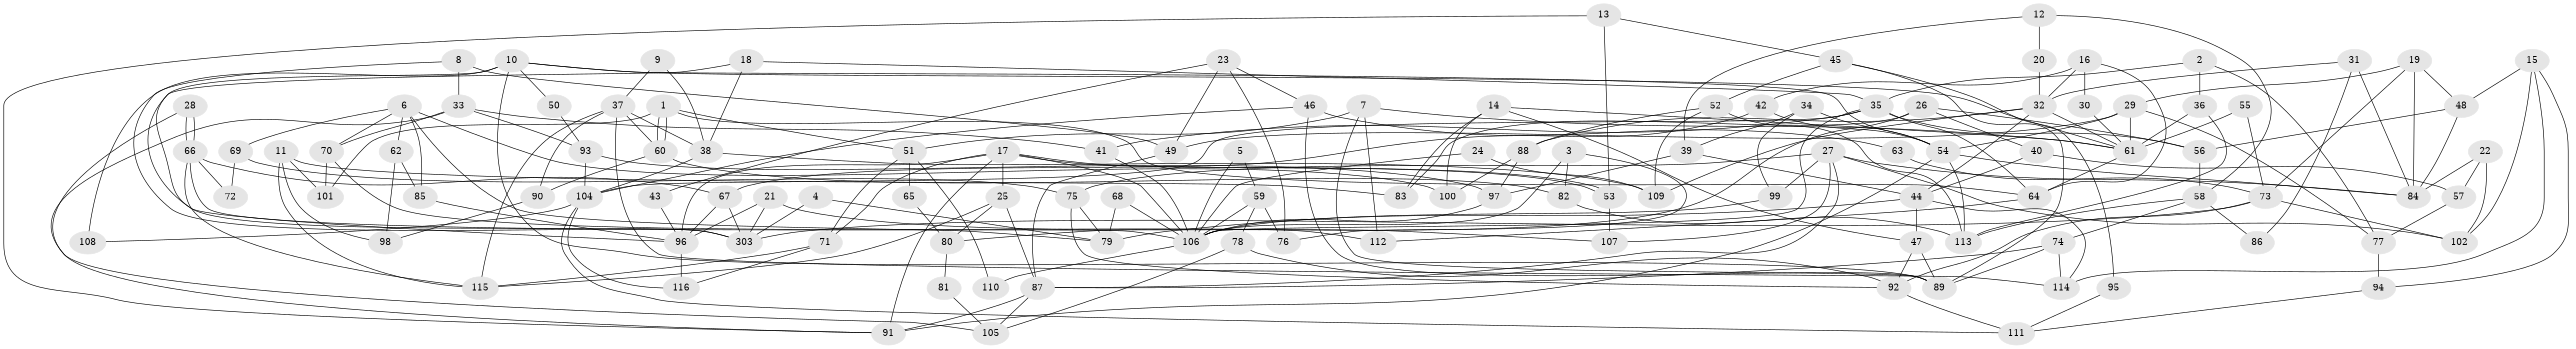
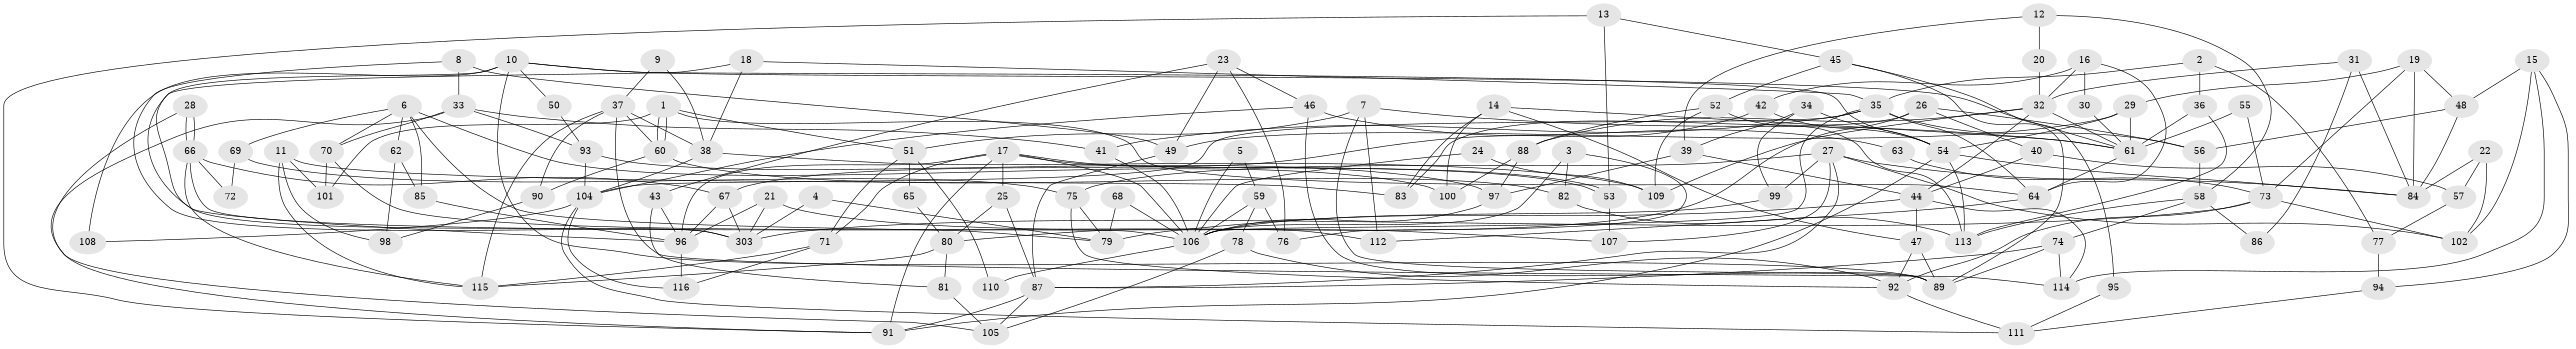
(2262, 162) -> none
(723, 270) -> (706, 274)
none -> (768, 276)
